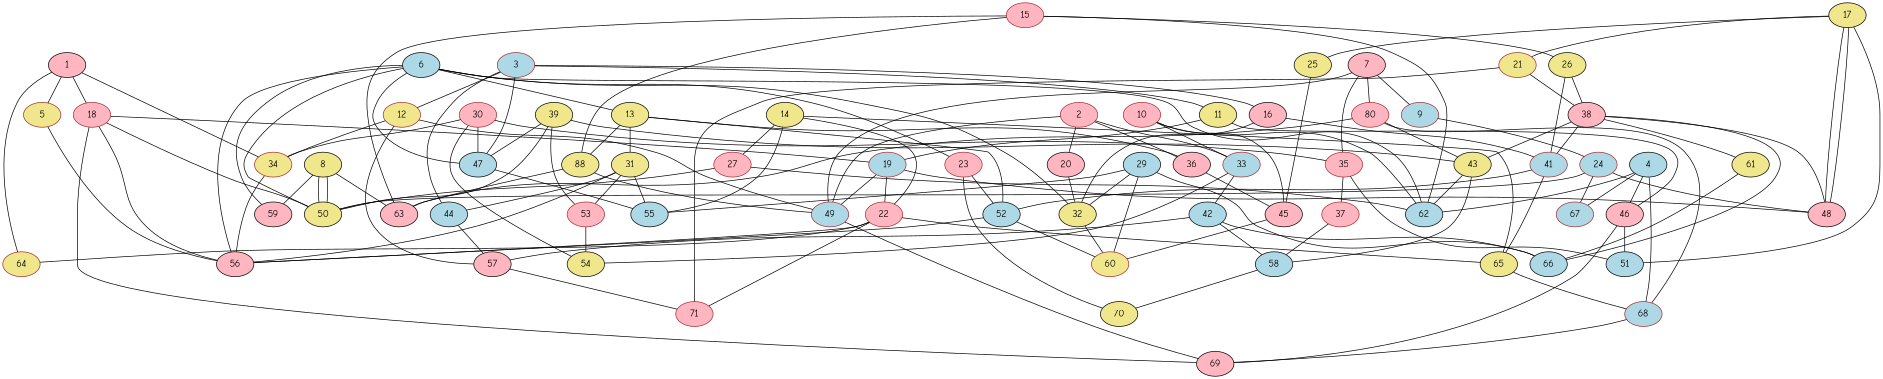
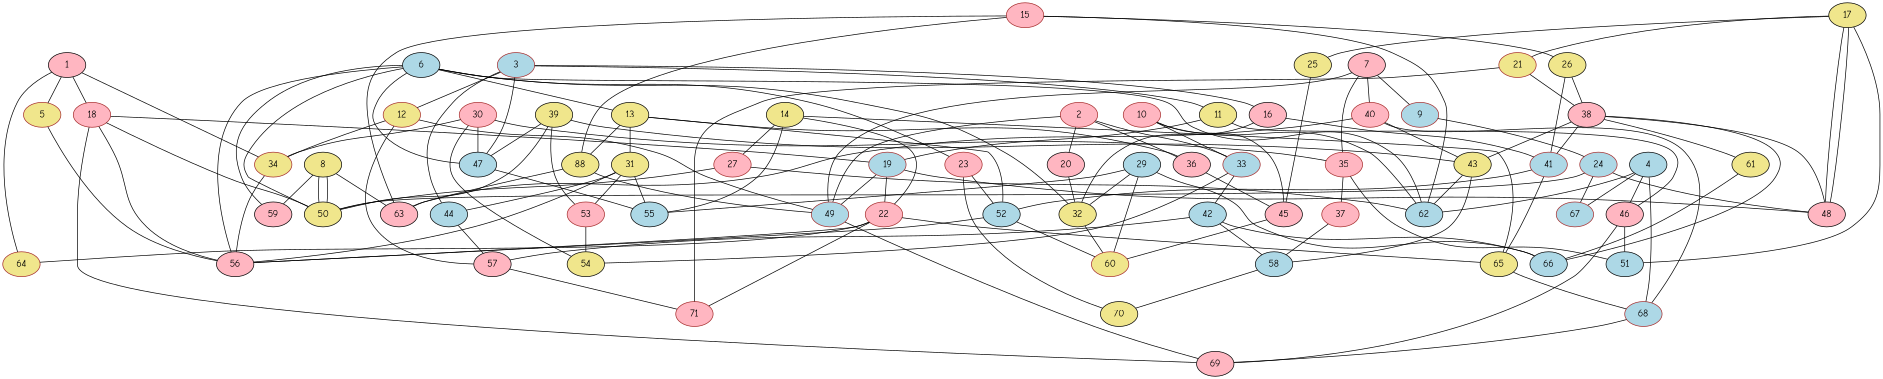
(1370, 115) -> (1370, 115)
